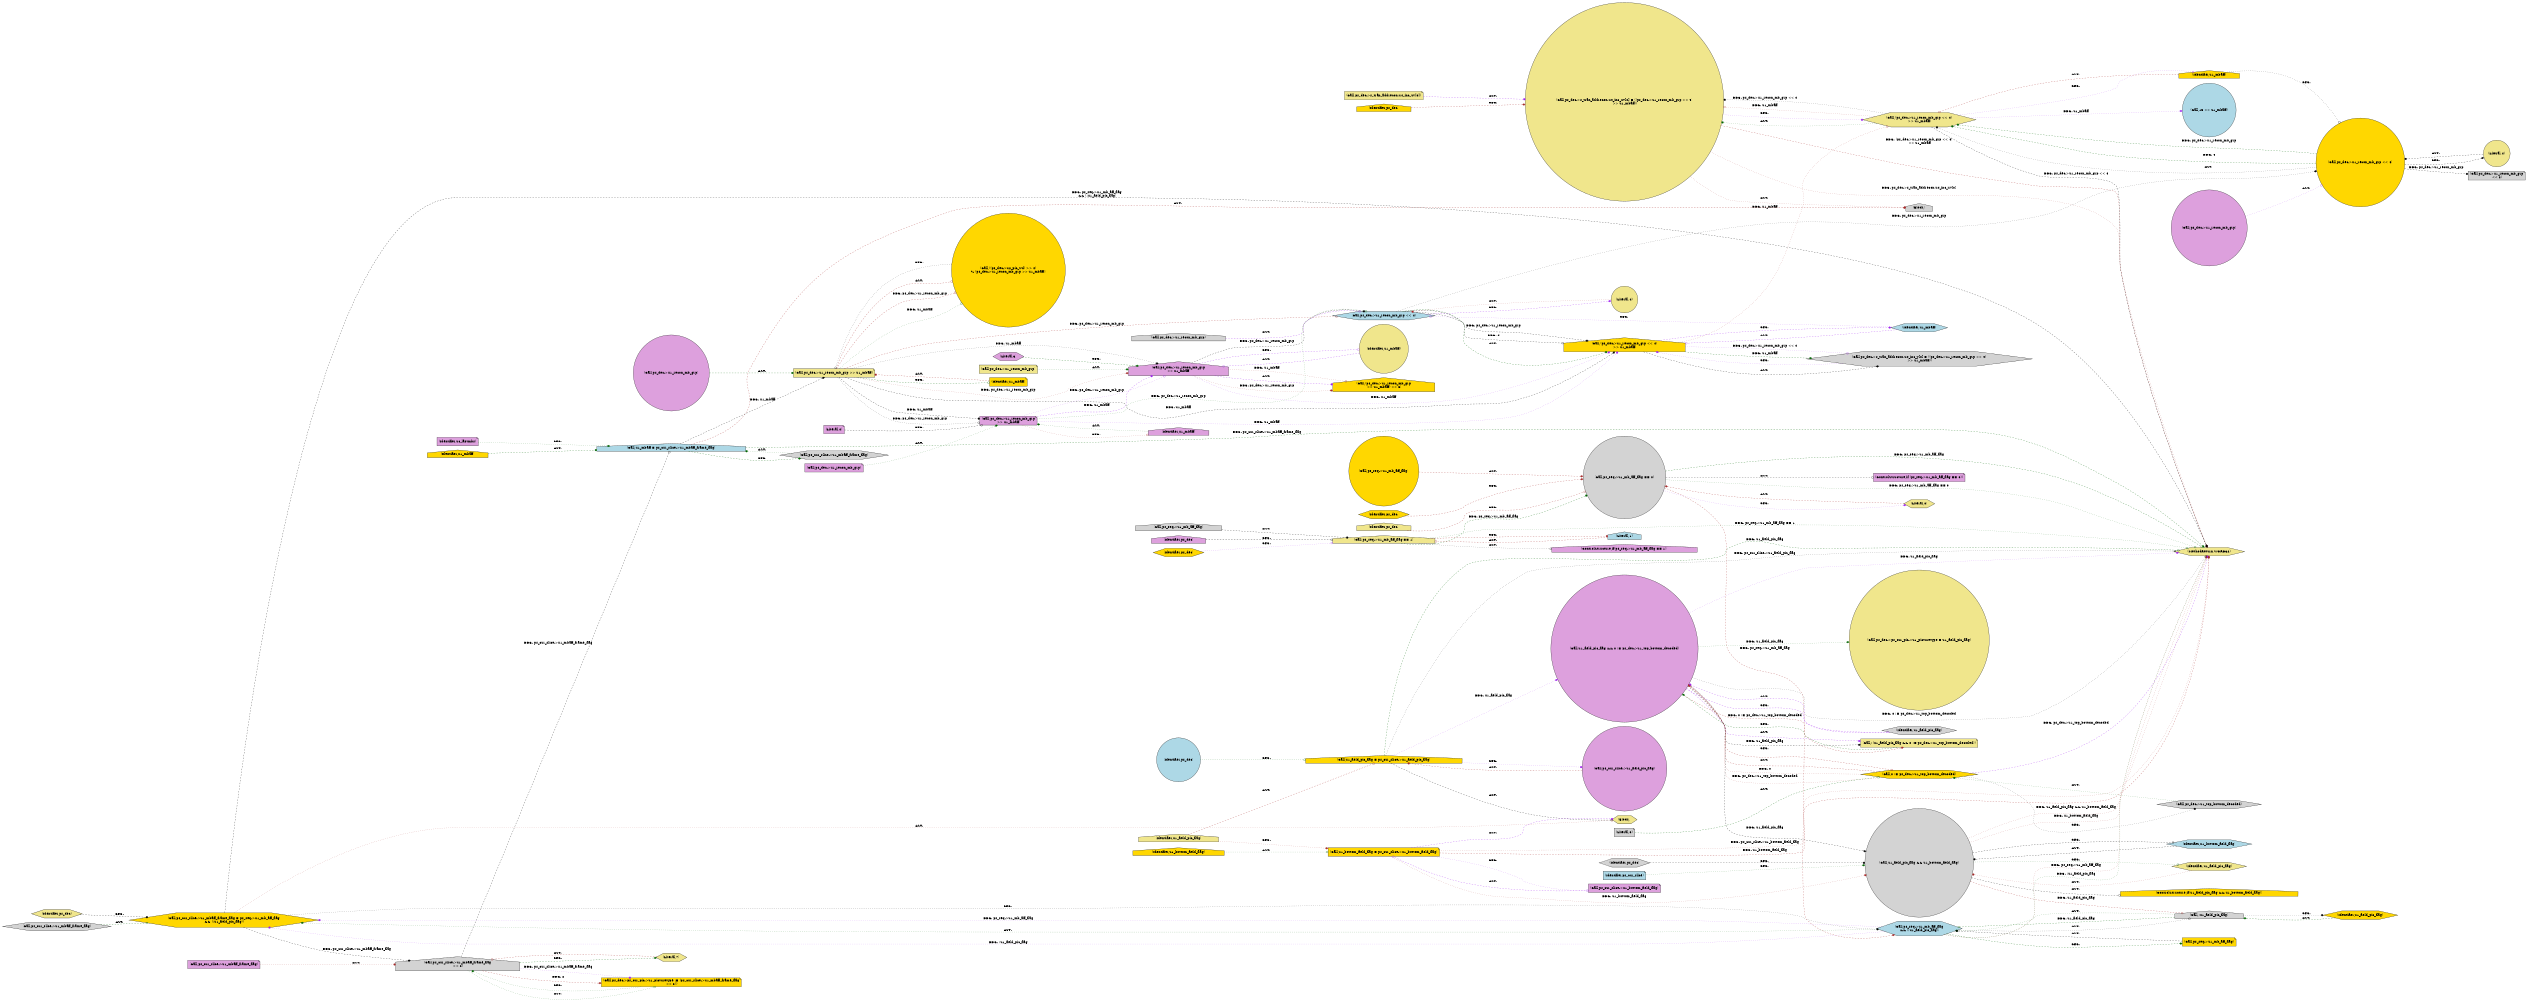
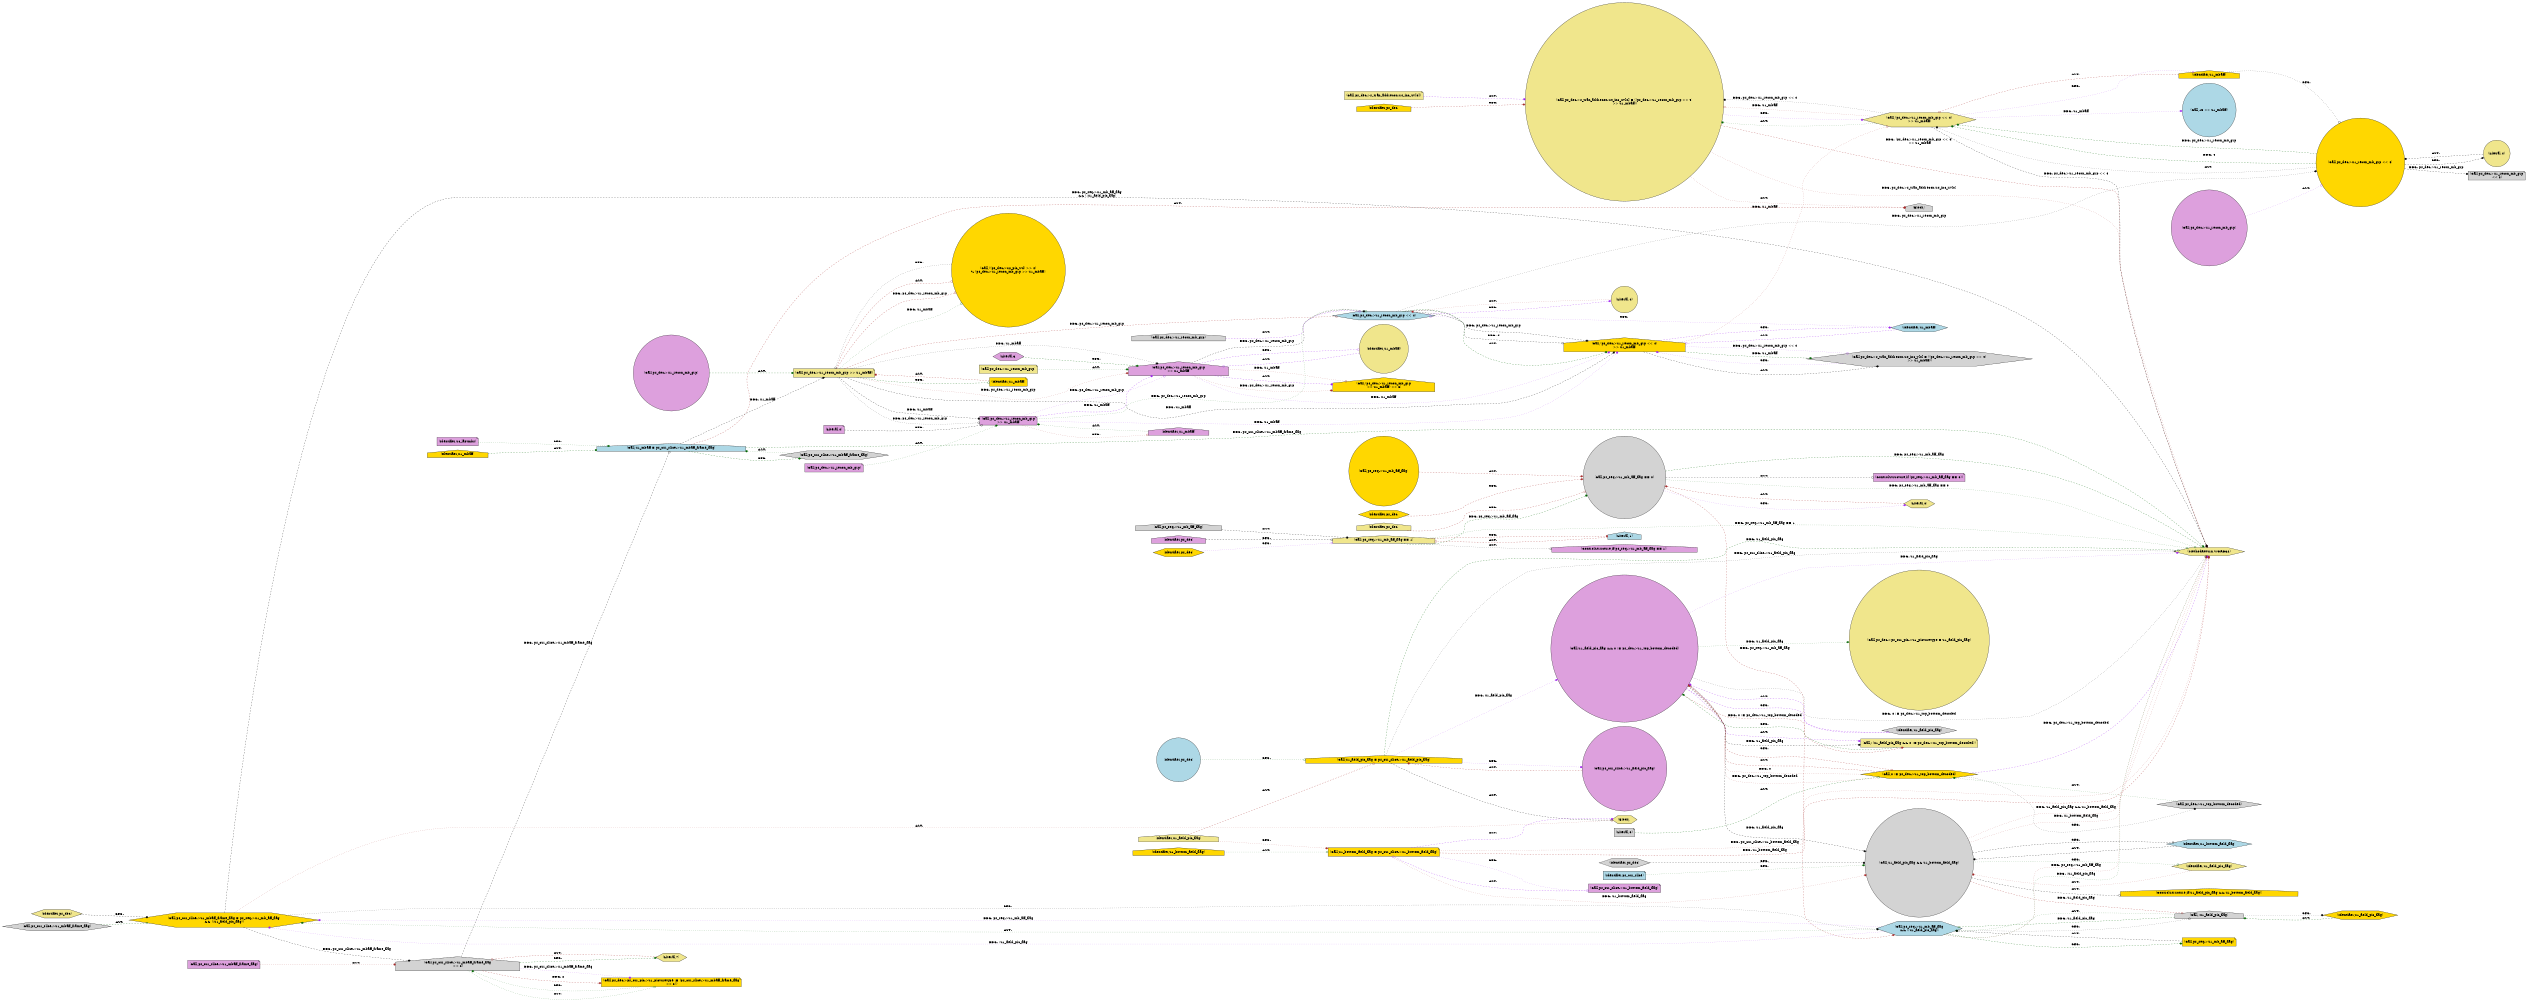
(2076, 927) -> (2076, 927)
